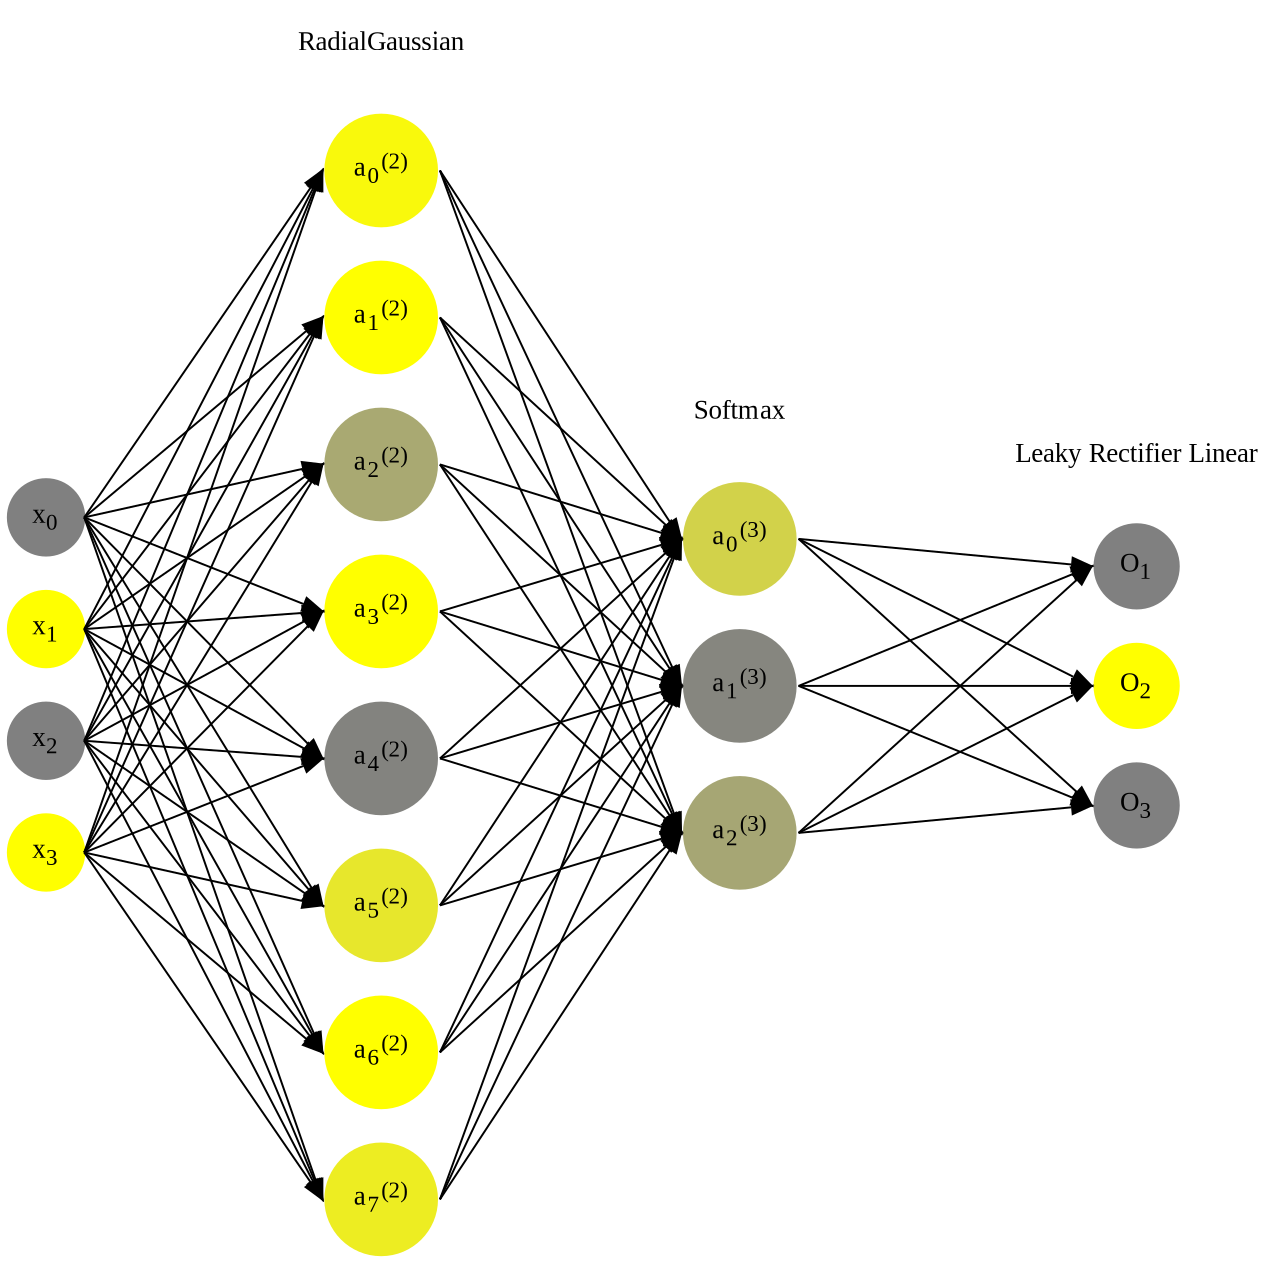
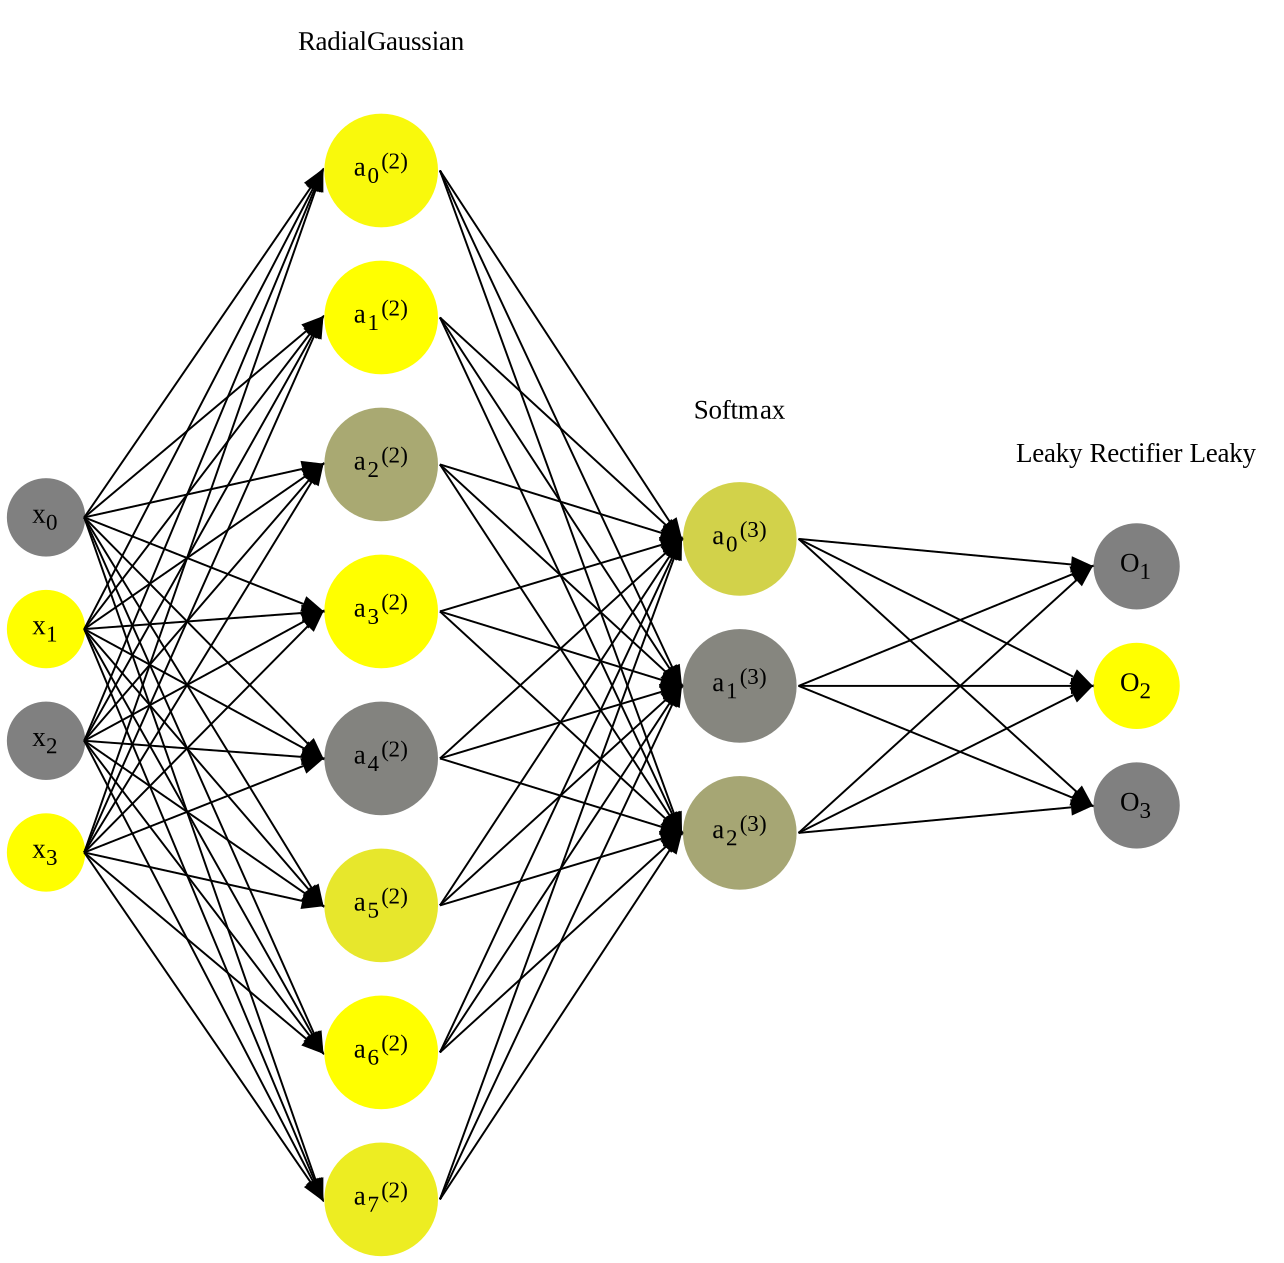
(1137, 455) -> (1137, 455)
